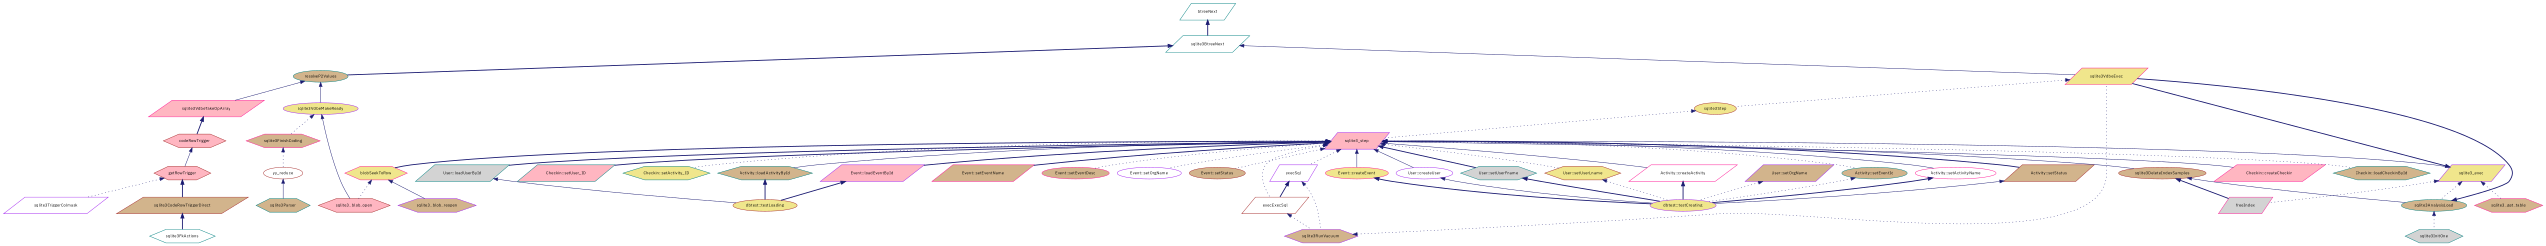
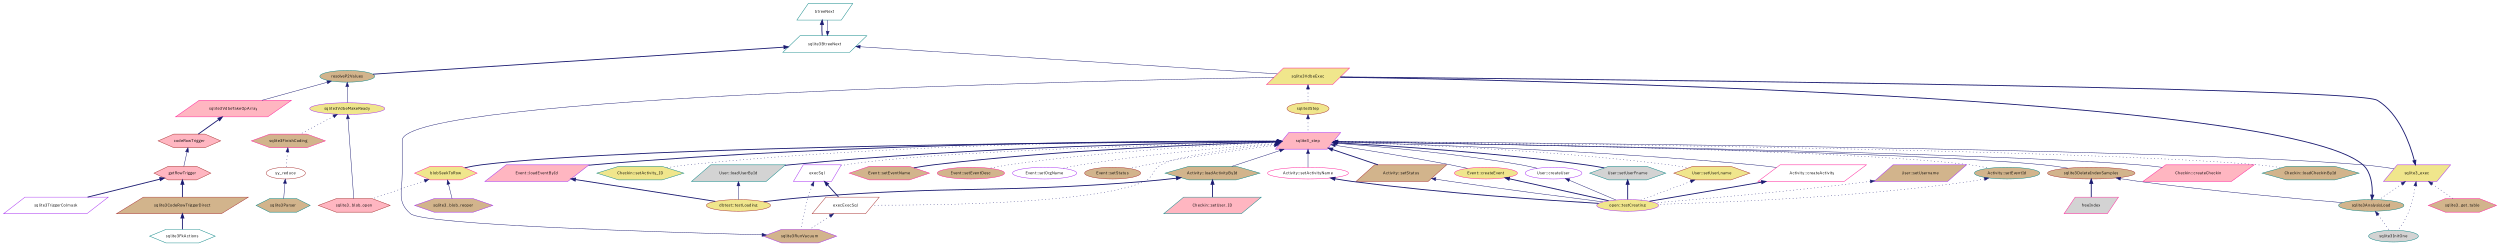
none -> (828, 26)
(970, 150) -> (1213, 191)
(983, 173) -> (889, 173)
(1789, 173) -> (1920, 173)
(124, 188) -> (124, 188)
(2352, 193) -> (2410, 209)
(1683, 205) -> (1628, 205)
(1786, 215) -> (621, 103)
(2434, 236) -> (2394, 236)
